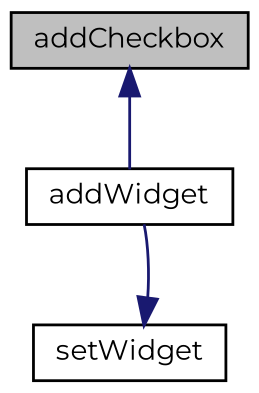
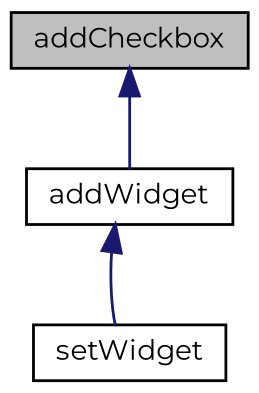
(148, 261) -> (111, 289)
